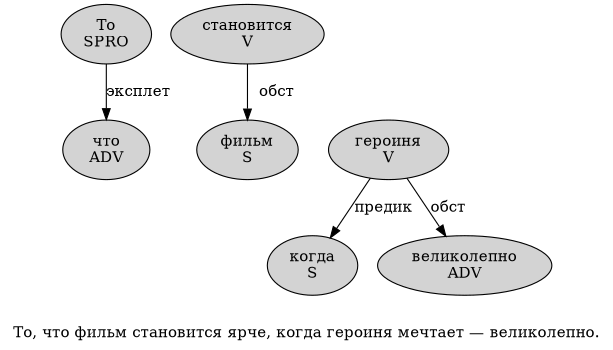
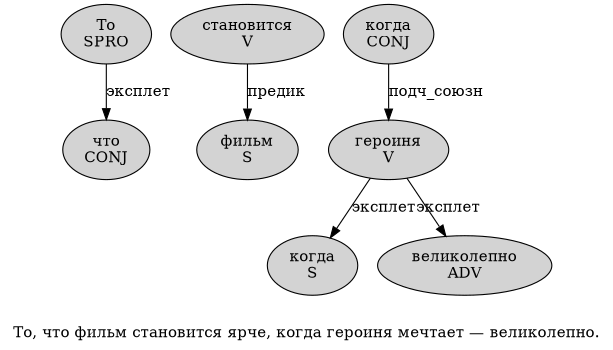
none -> (389, 34)
(277, 92) -> (277, 92)
(106, 150) -> (106, 150)
(384, 208) -> (384, 208)
(448, 208) -> (448, 208)
